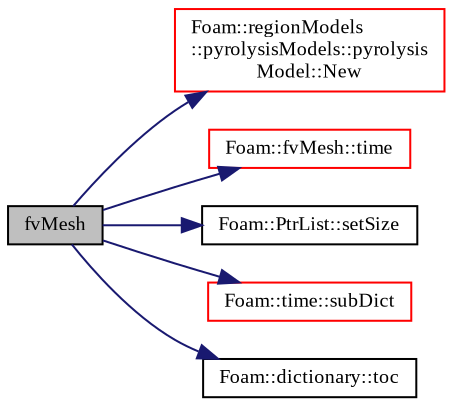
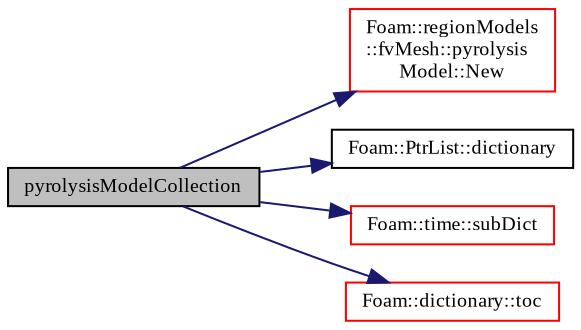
(310, 50) -> (452, 50)
(310, 149) -> none
(55, 225) -> (134, 187)
(310, 225) -> (452, 149)
(310, 378) -> (452, 302)
